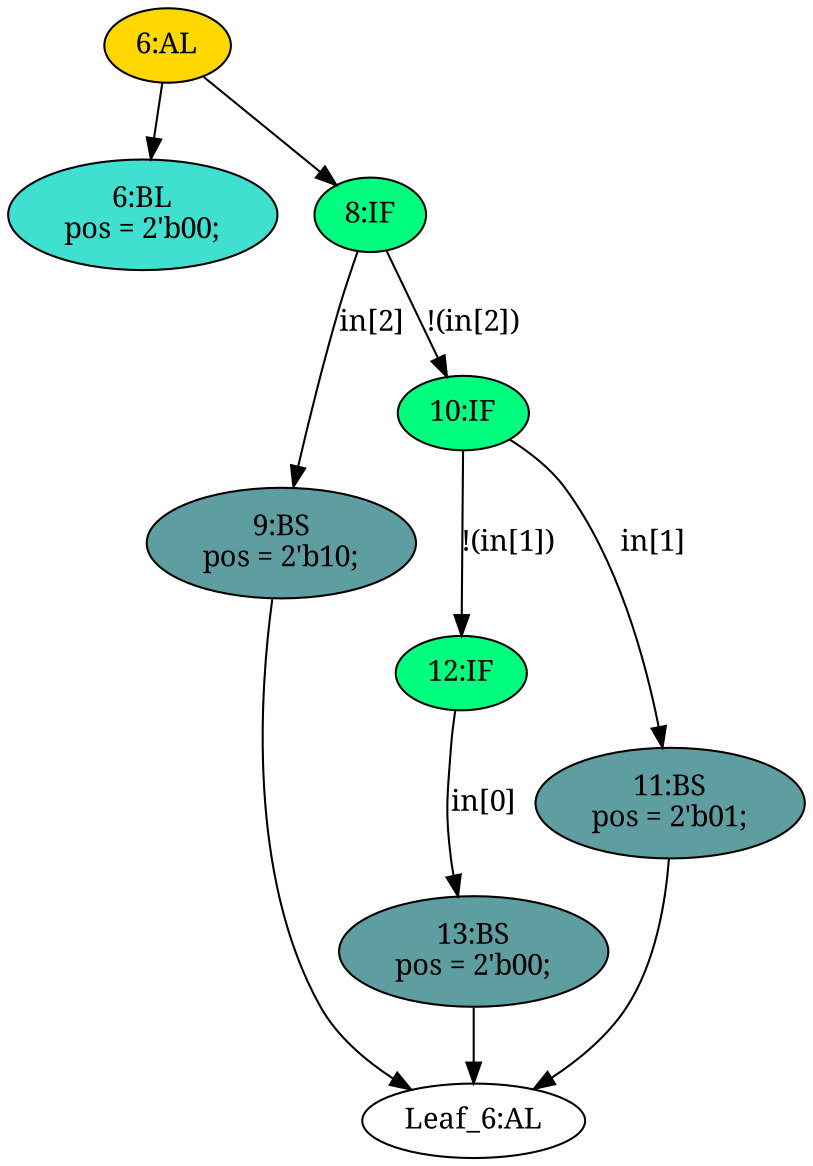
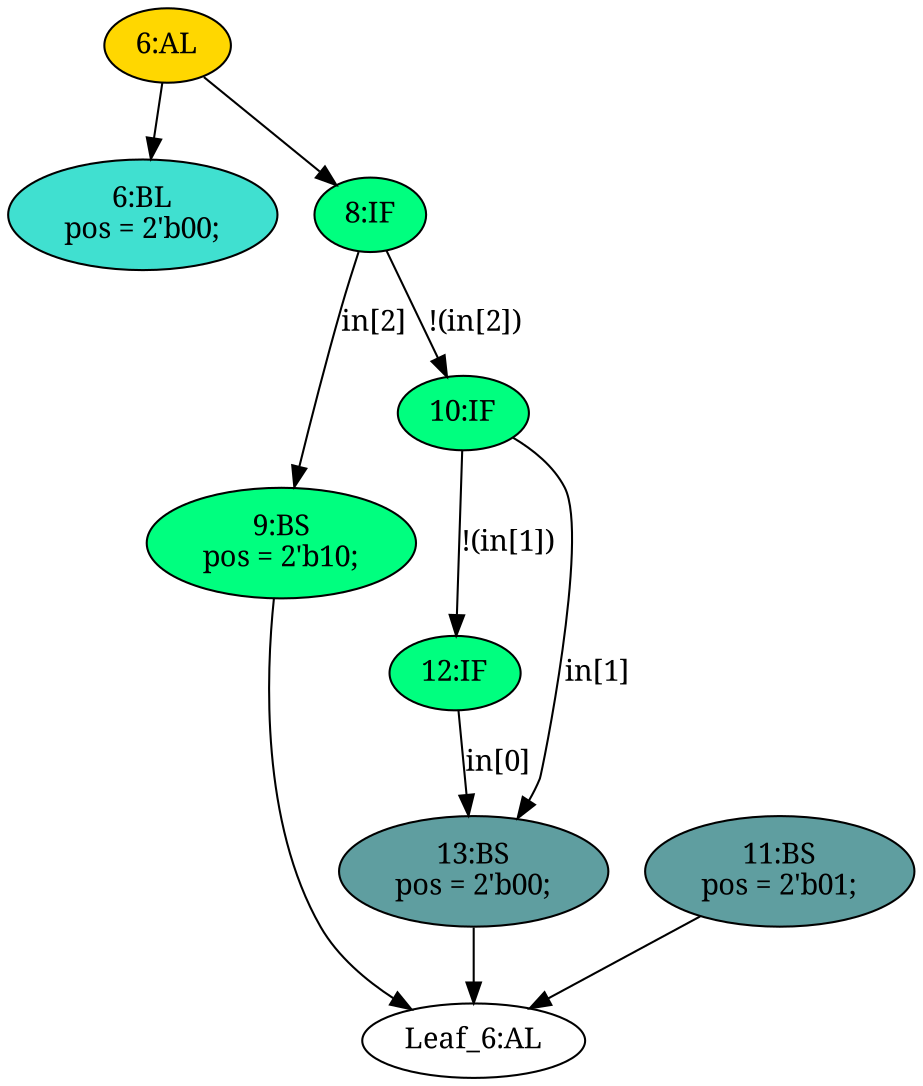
(281, 543) -> (281, 543)
(610, 568) -> (567, 610)
